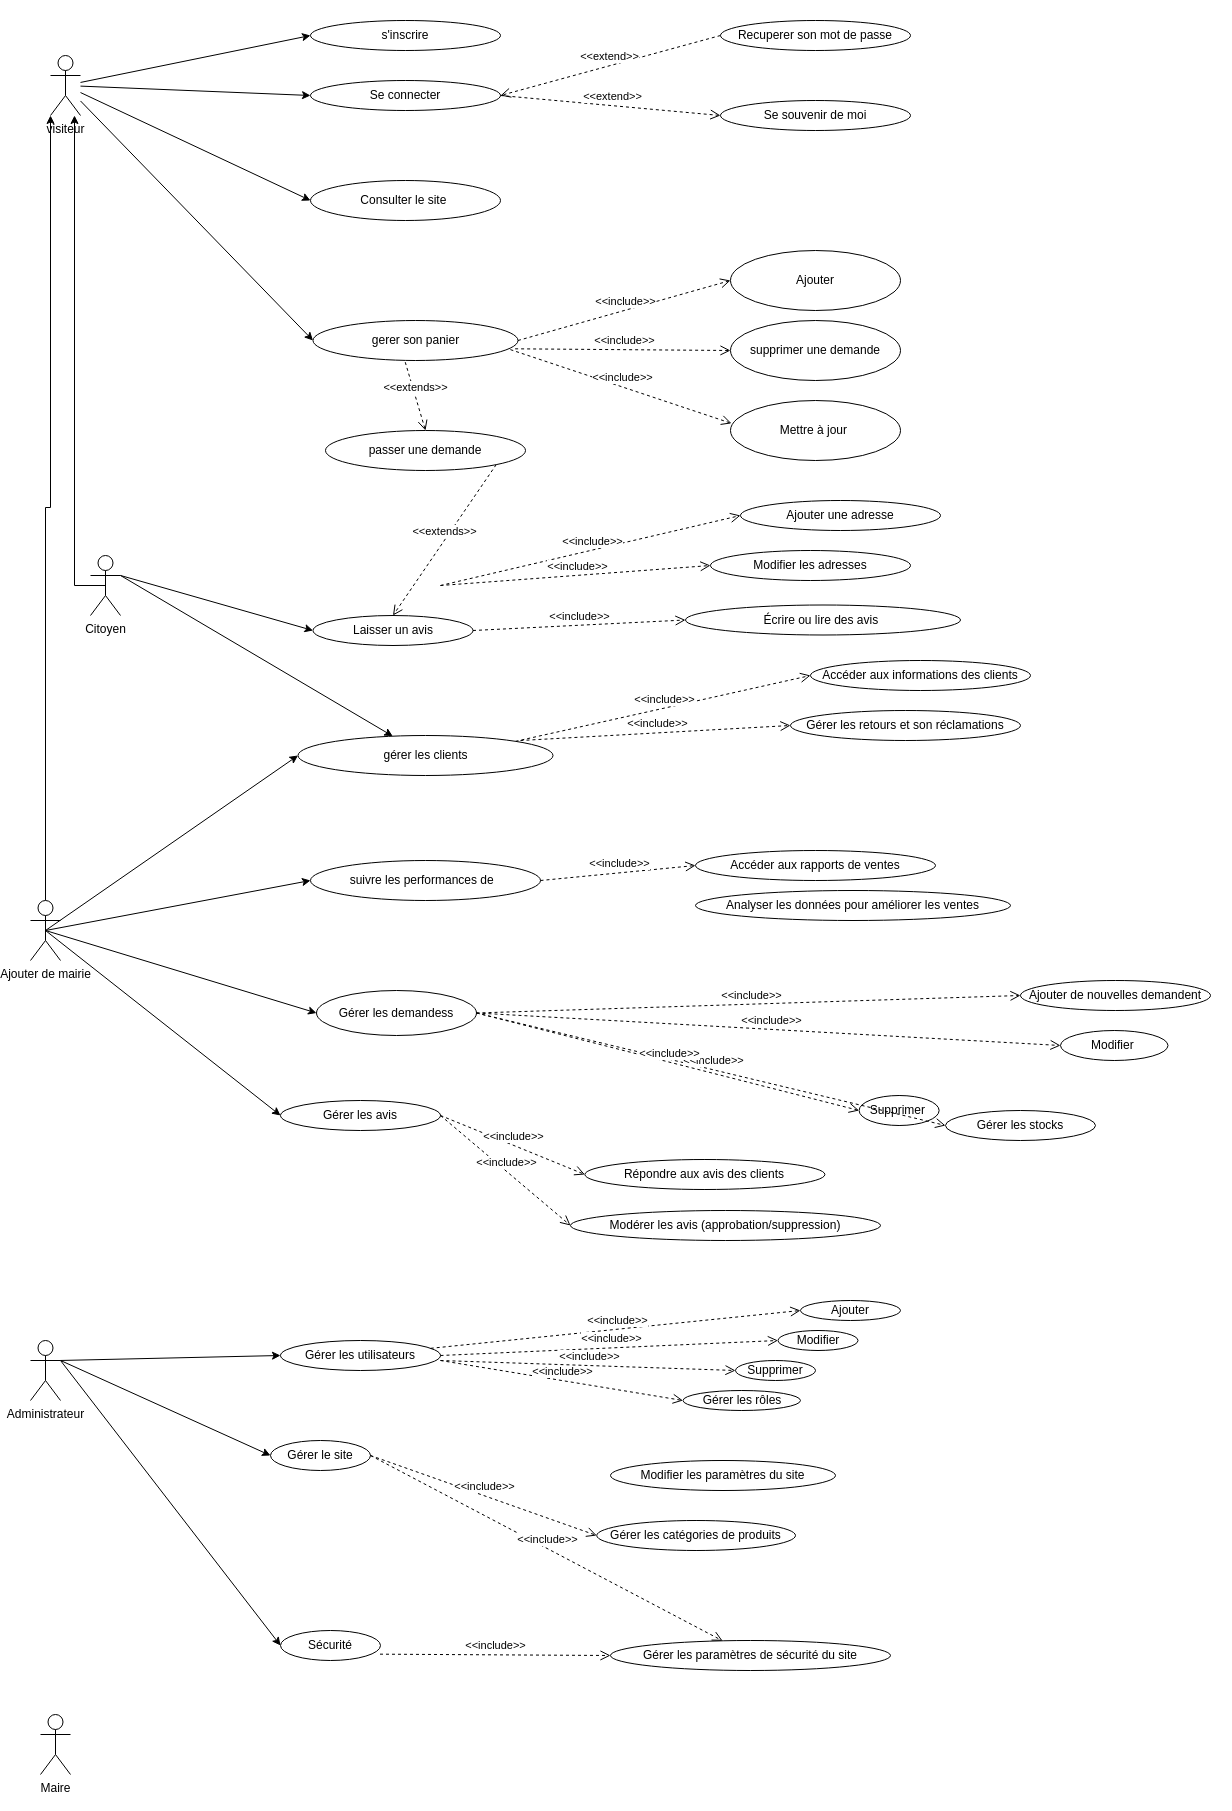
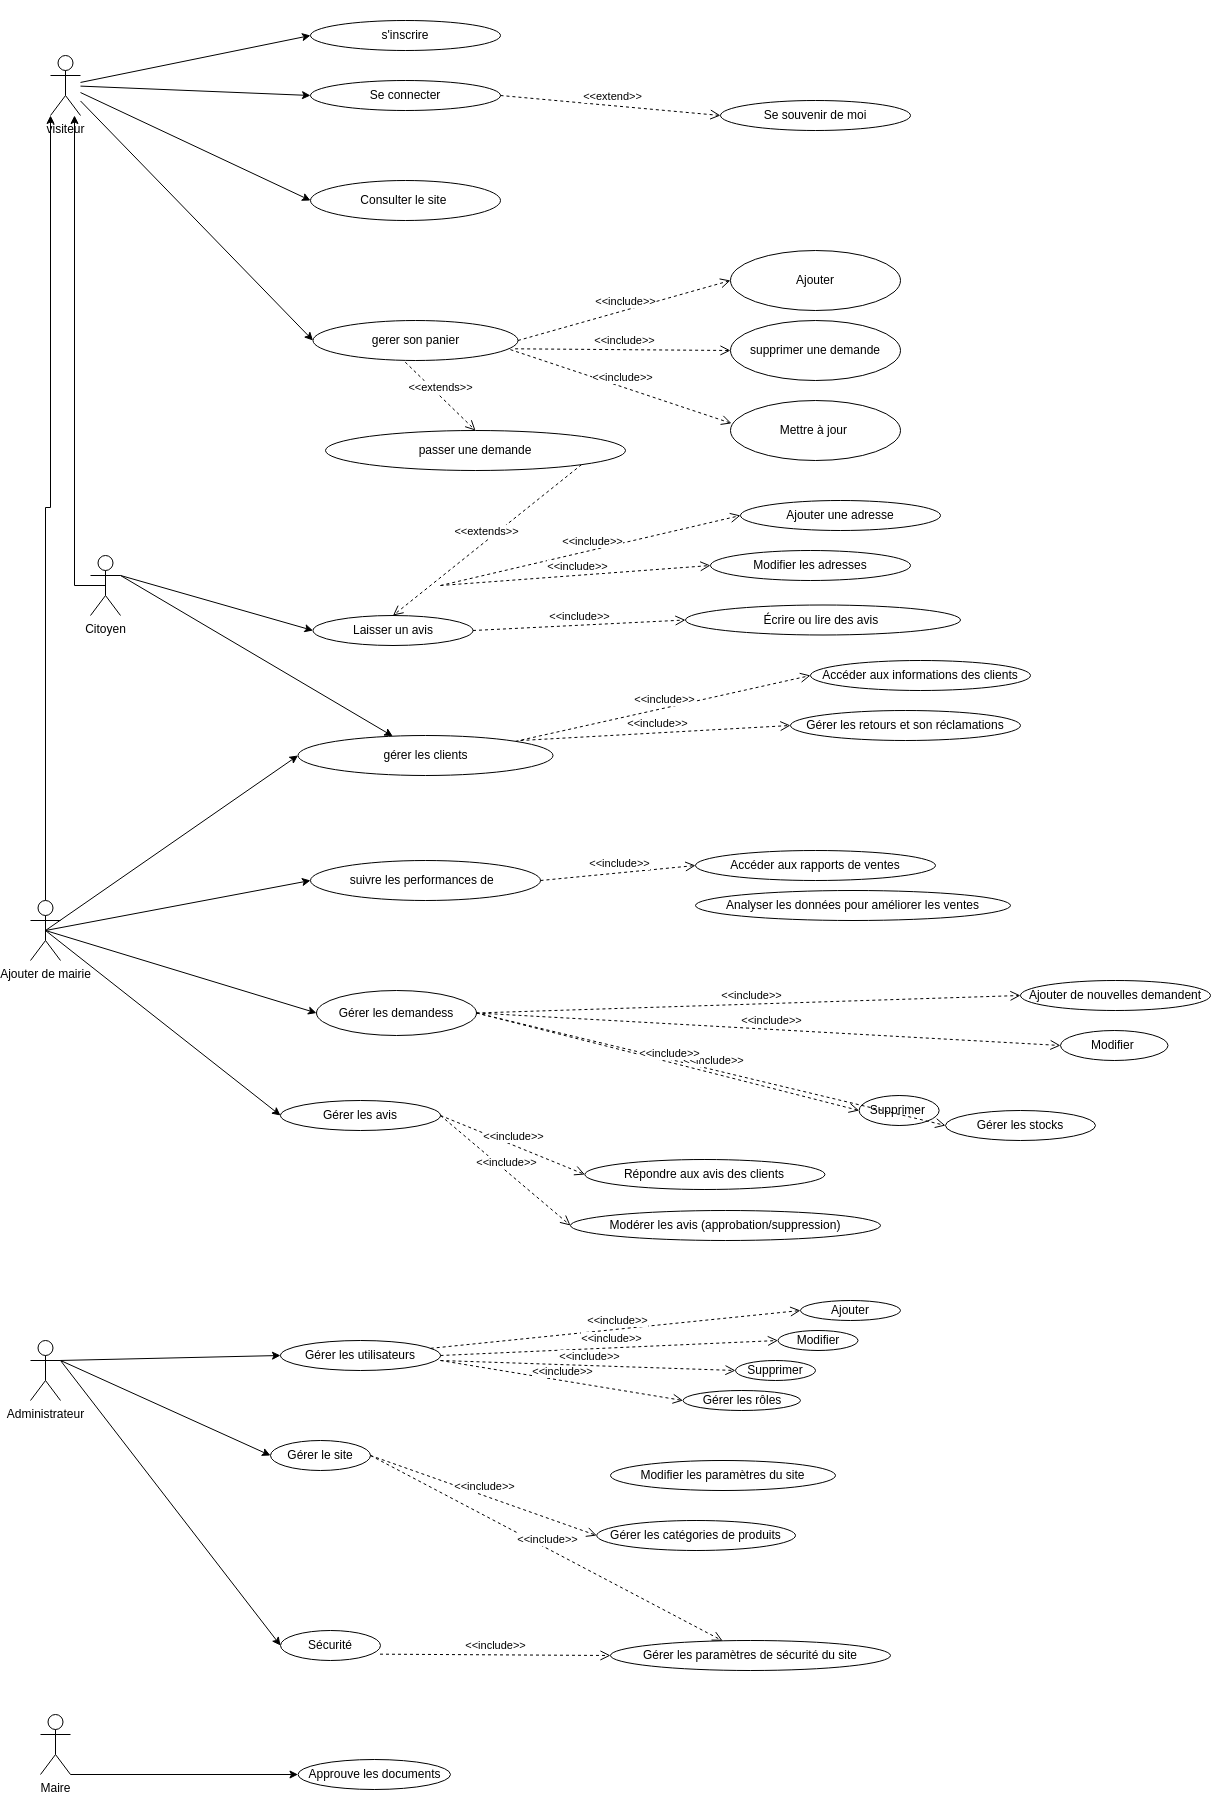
(816, 36) -> none
(561, 79) -> none
(426, 451) -> (476, 451)
none -> (182, 1775)
none -> (374, 1775)
